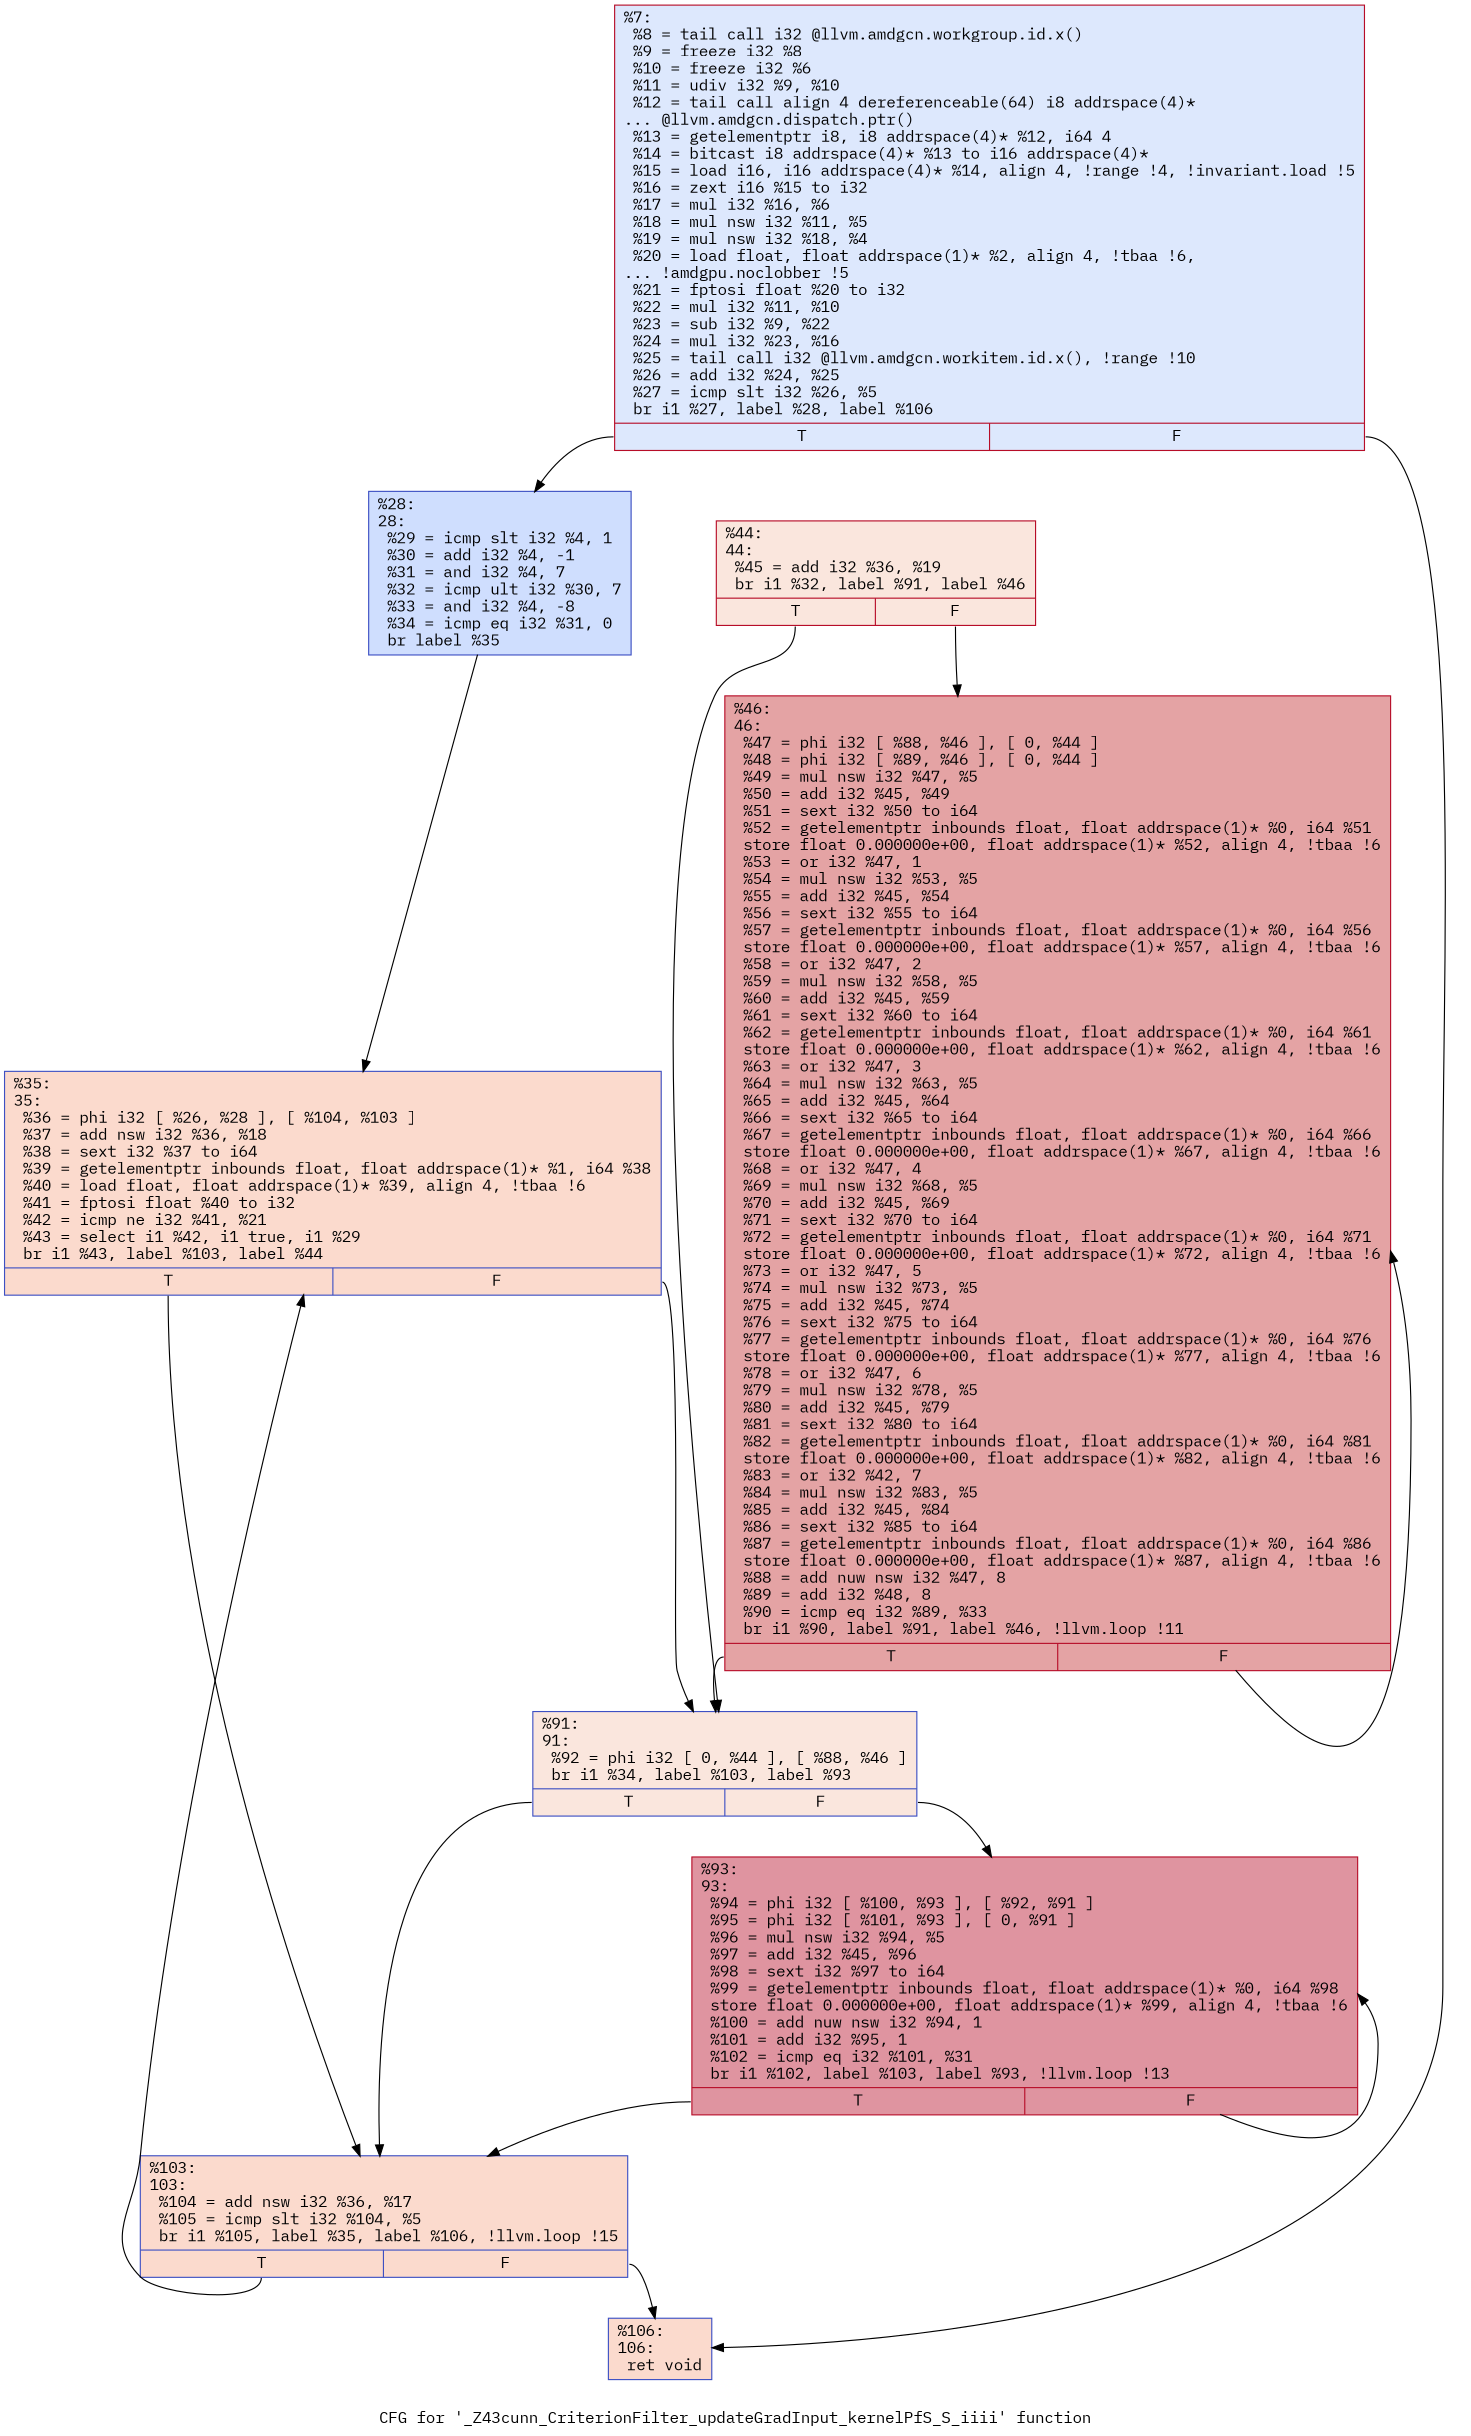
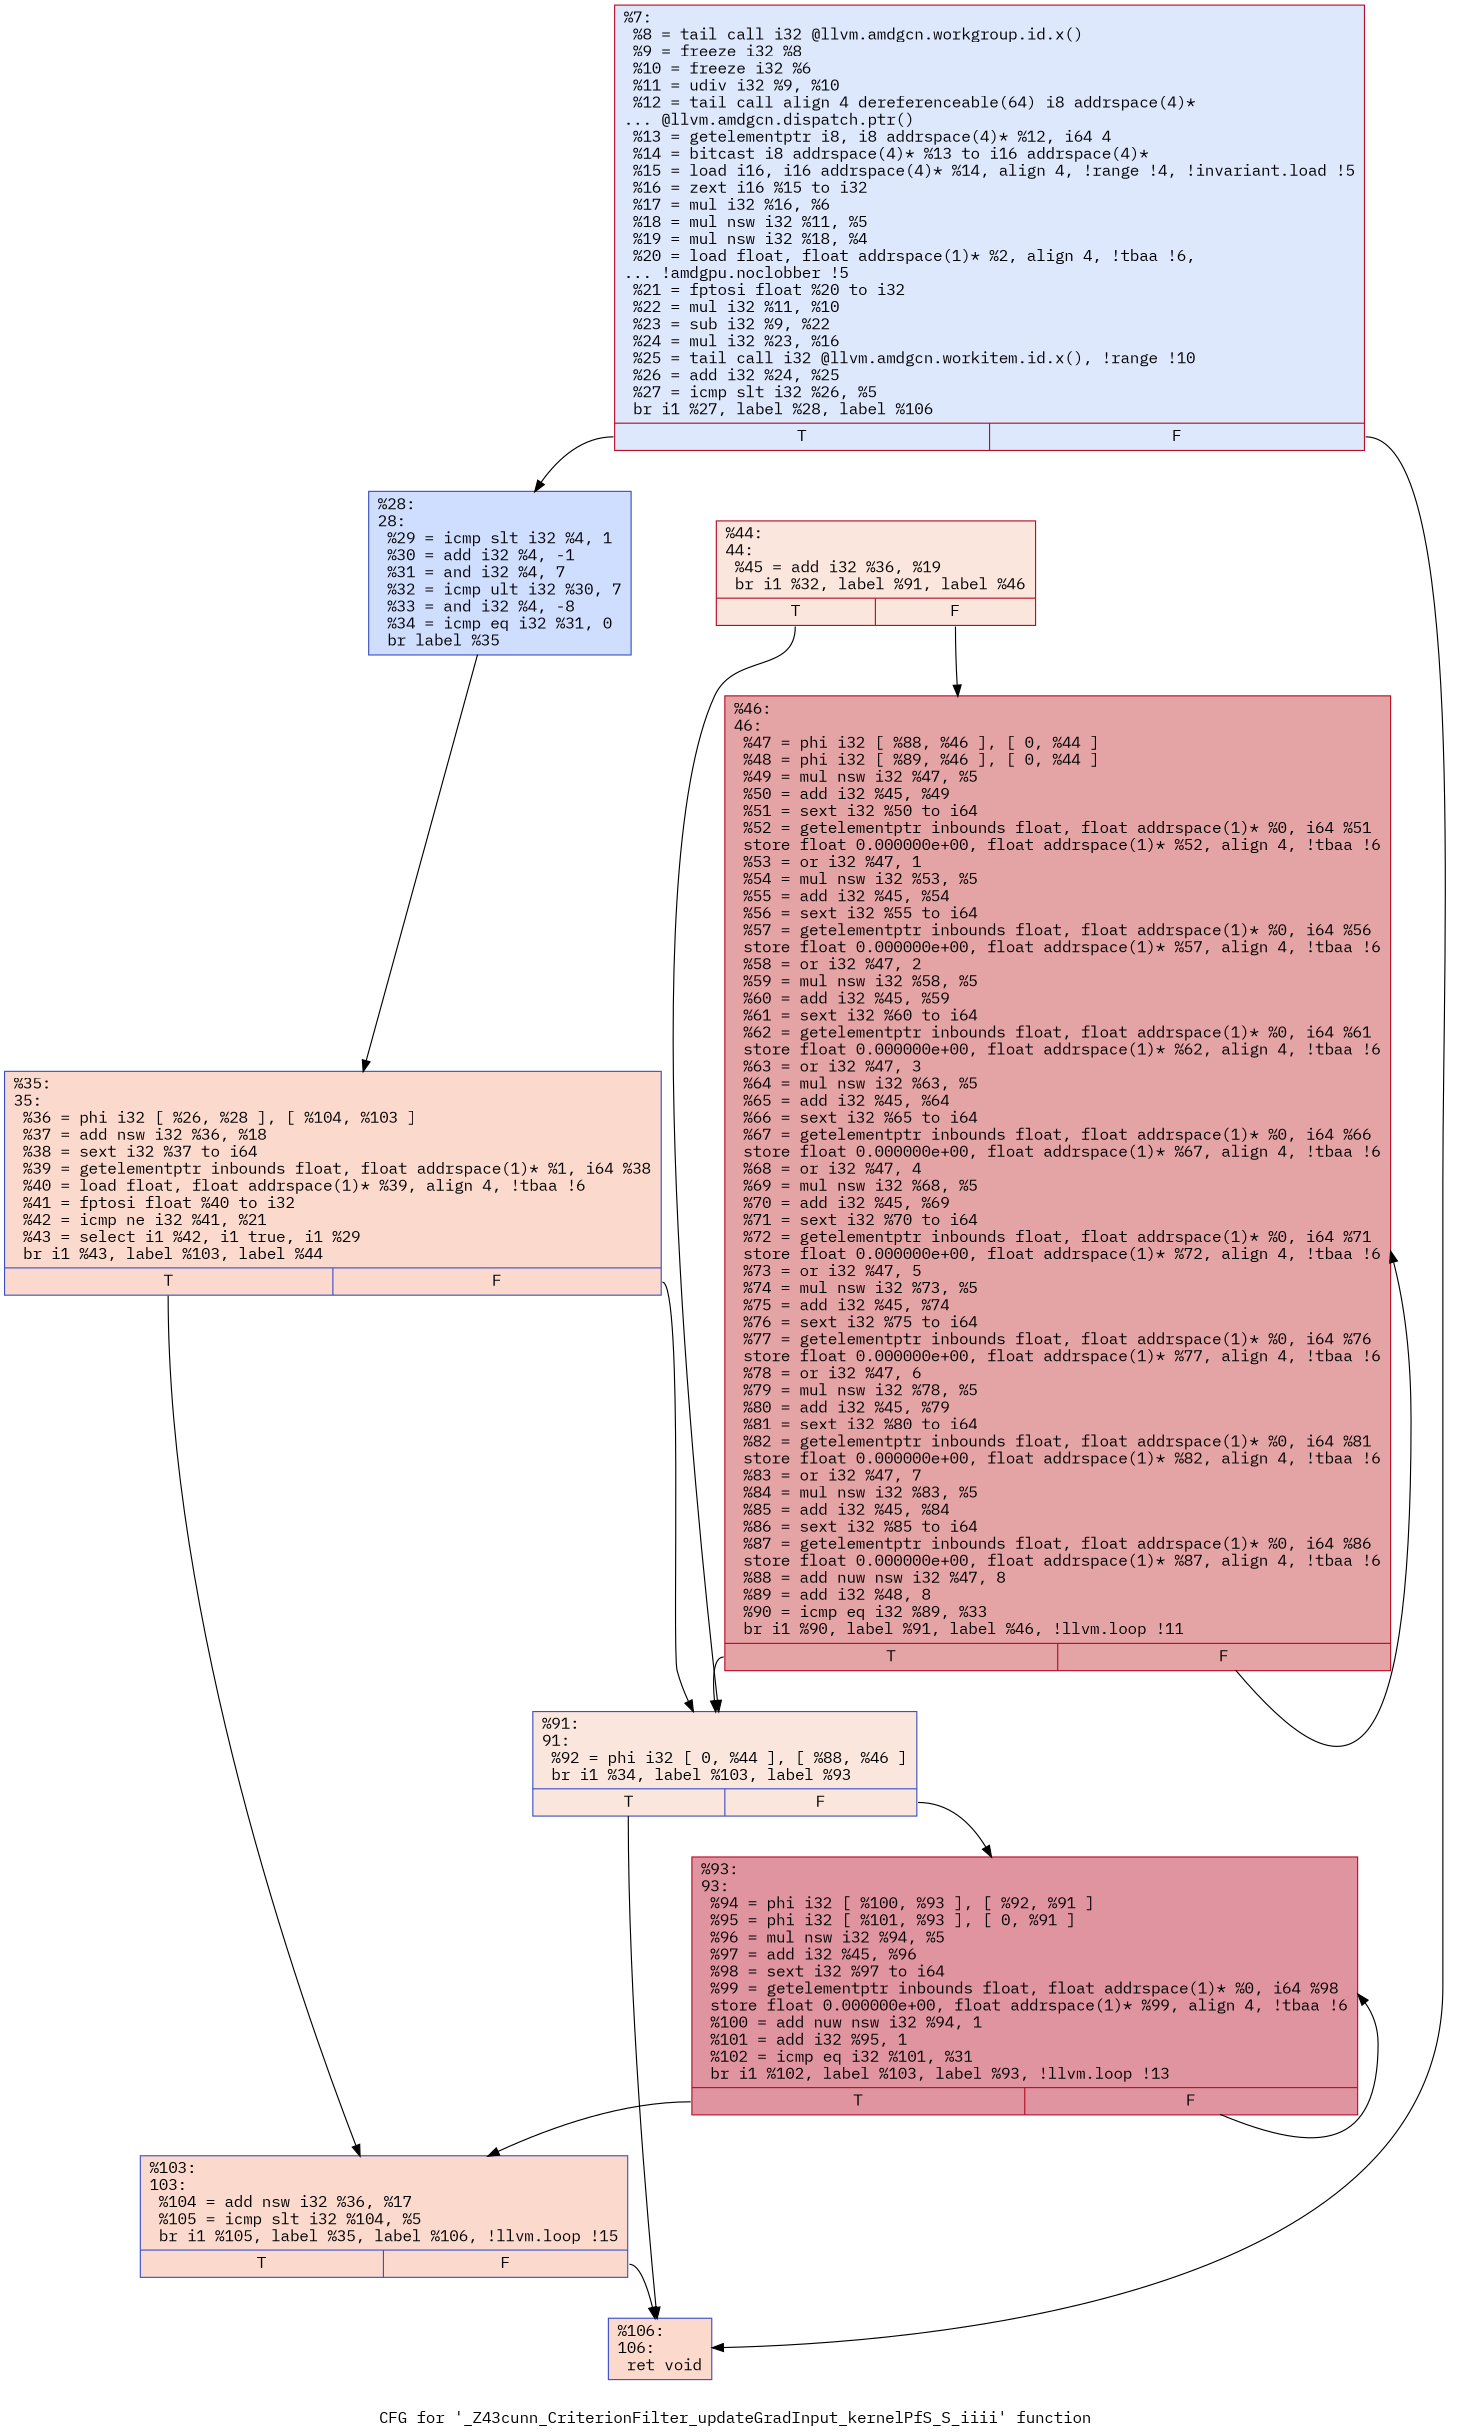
(828, 1476) -> (828, 1476)
(182, 1856) -> none
(398, 1939) -> (637, 2062)
